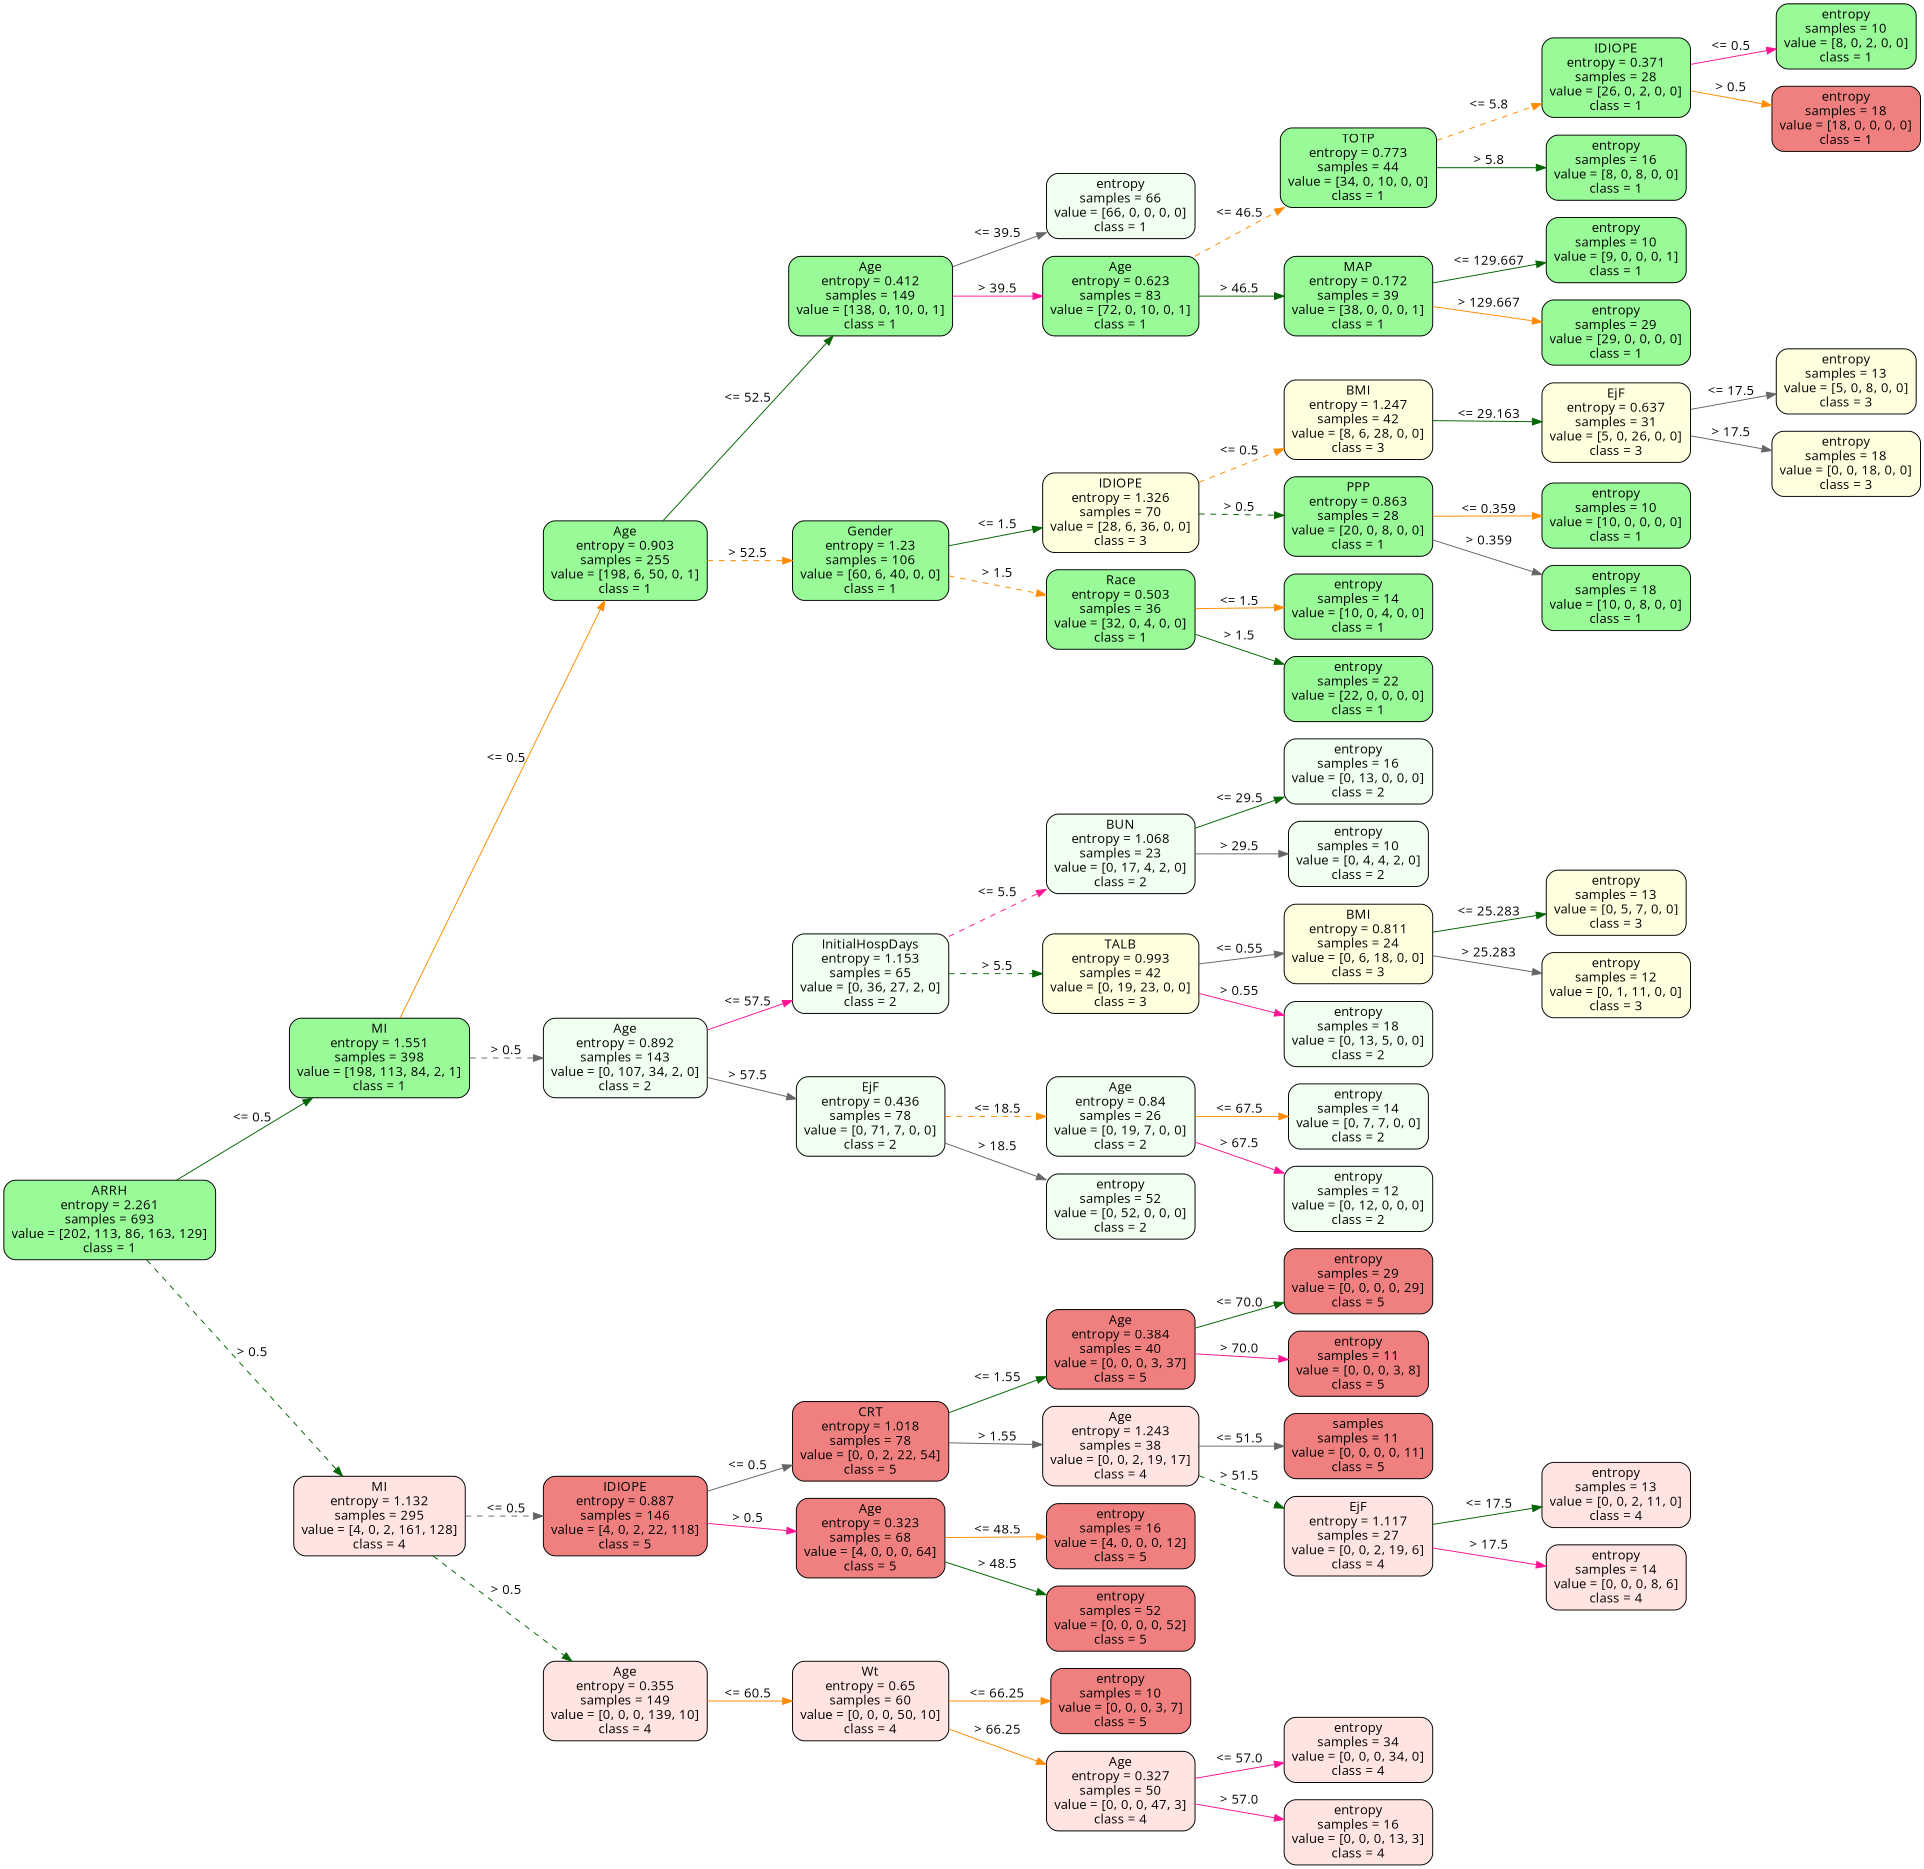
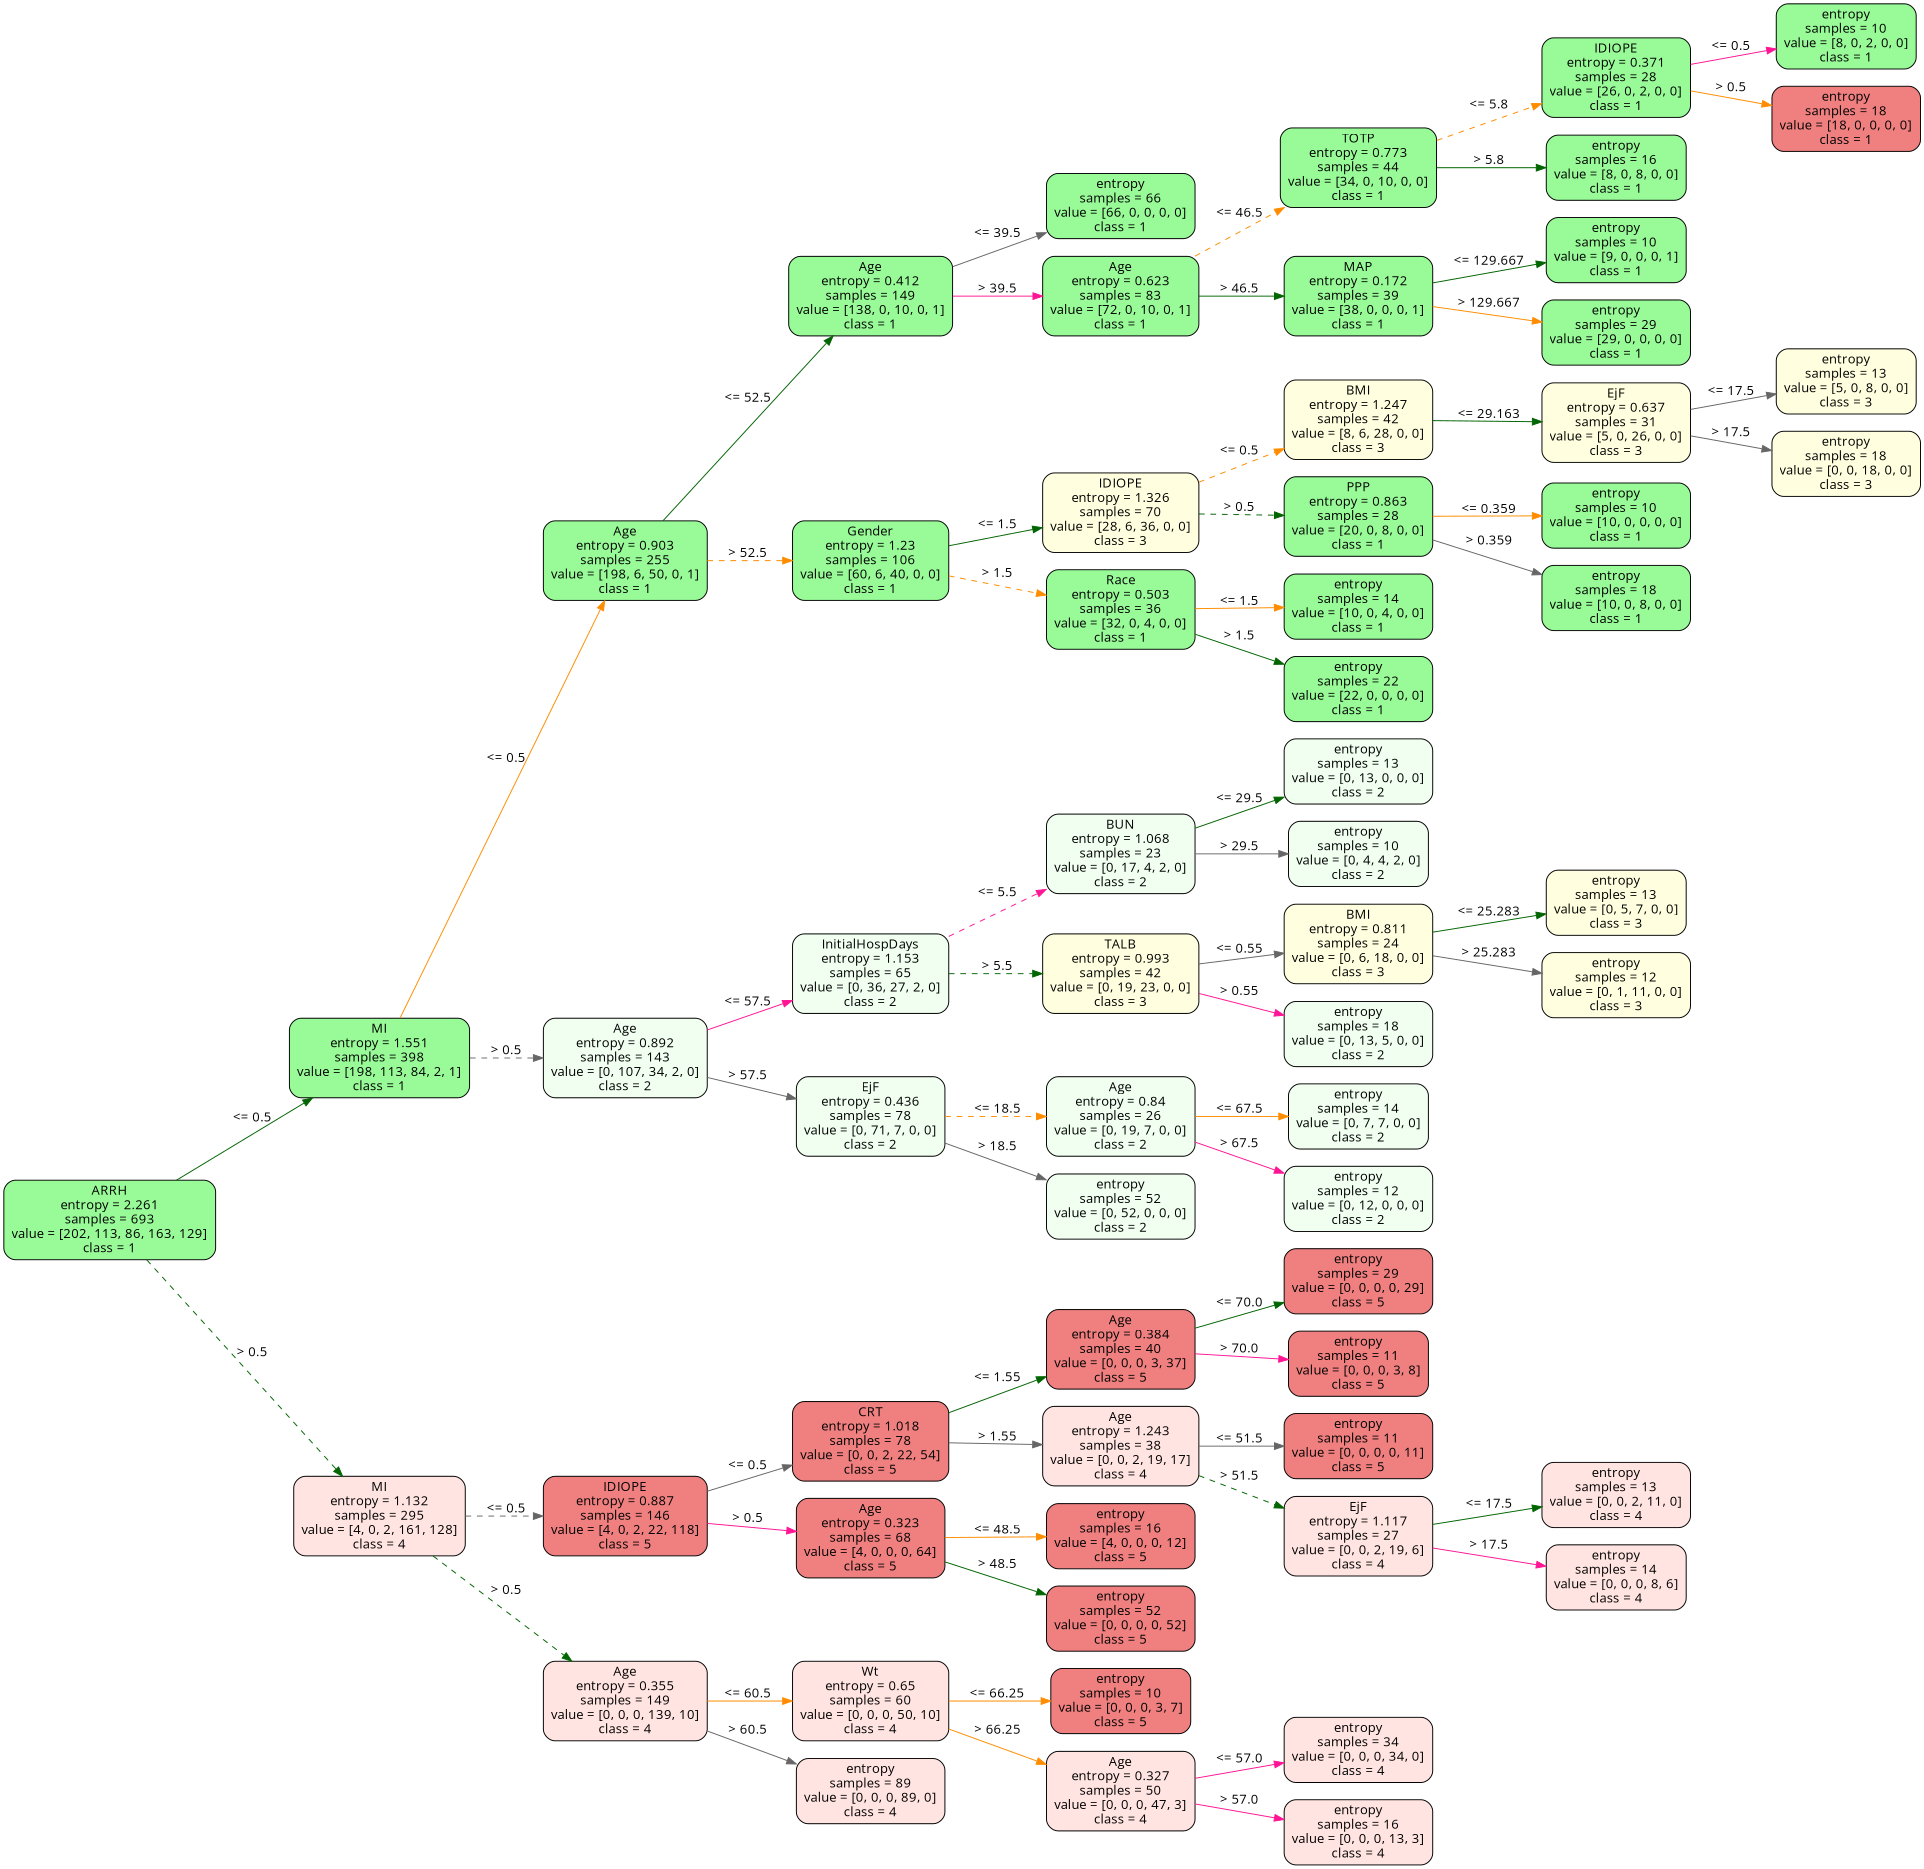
(1121, 206) -> (1121, 206)
(1358, 771) -> (1358, 771)
(1358, 1446) -> (1358, 1446)
none -> (871, 1791)
